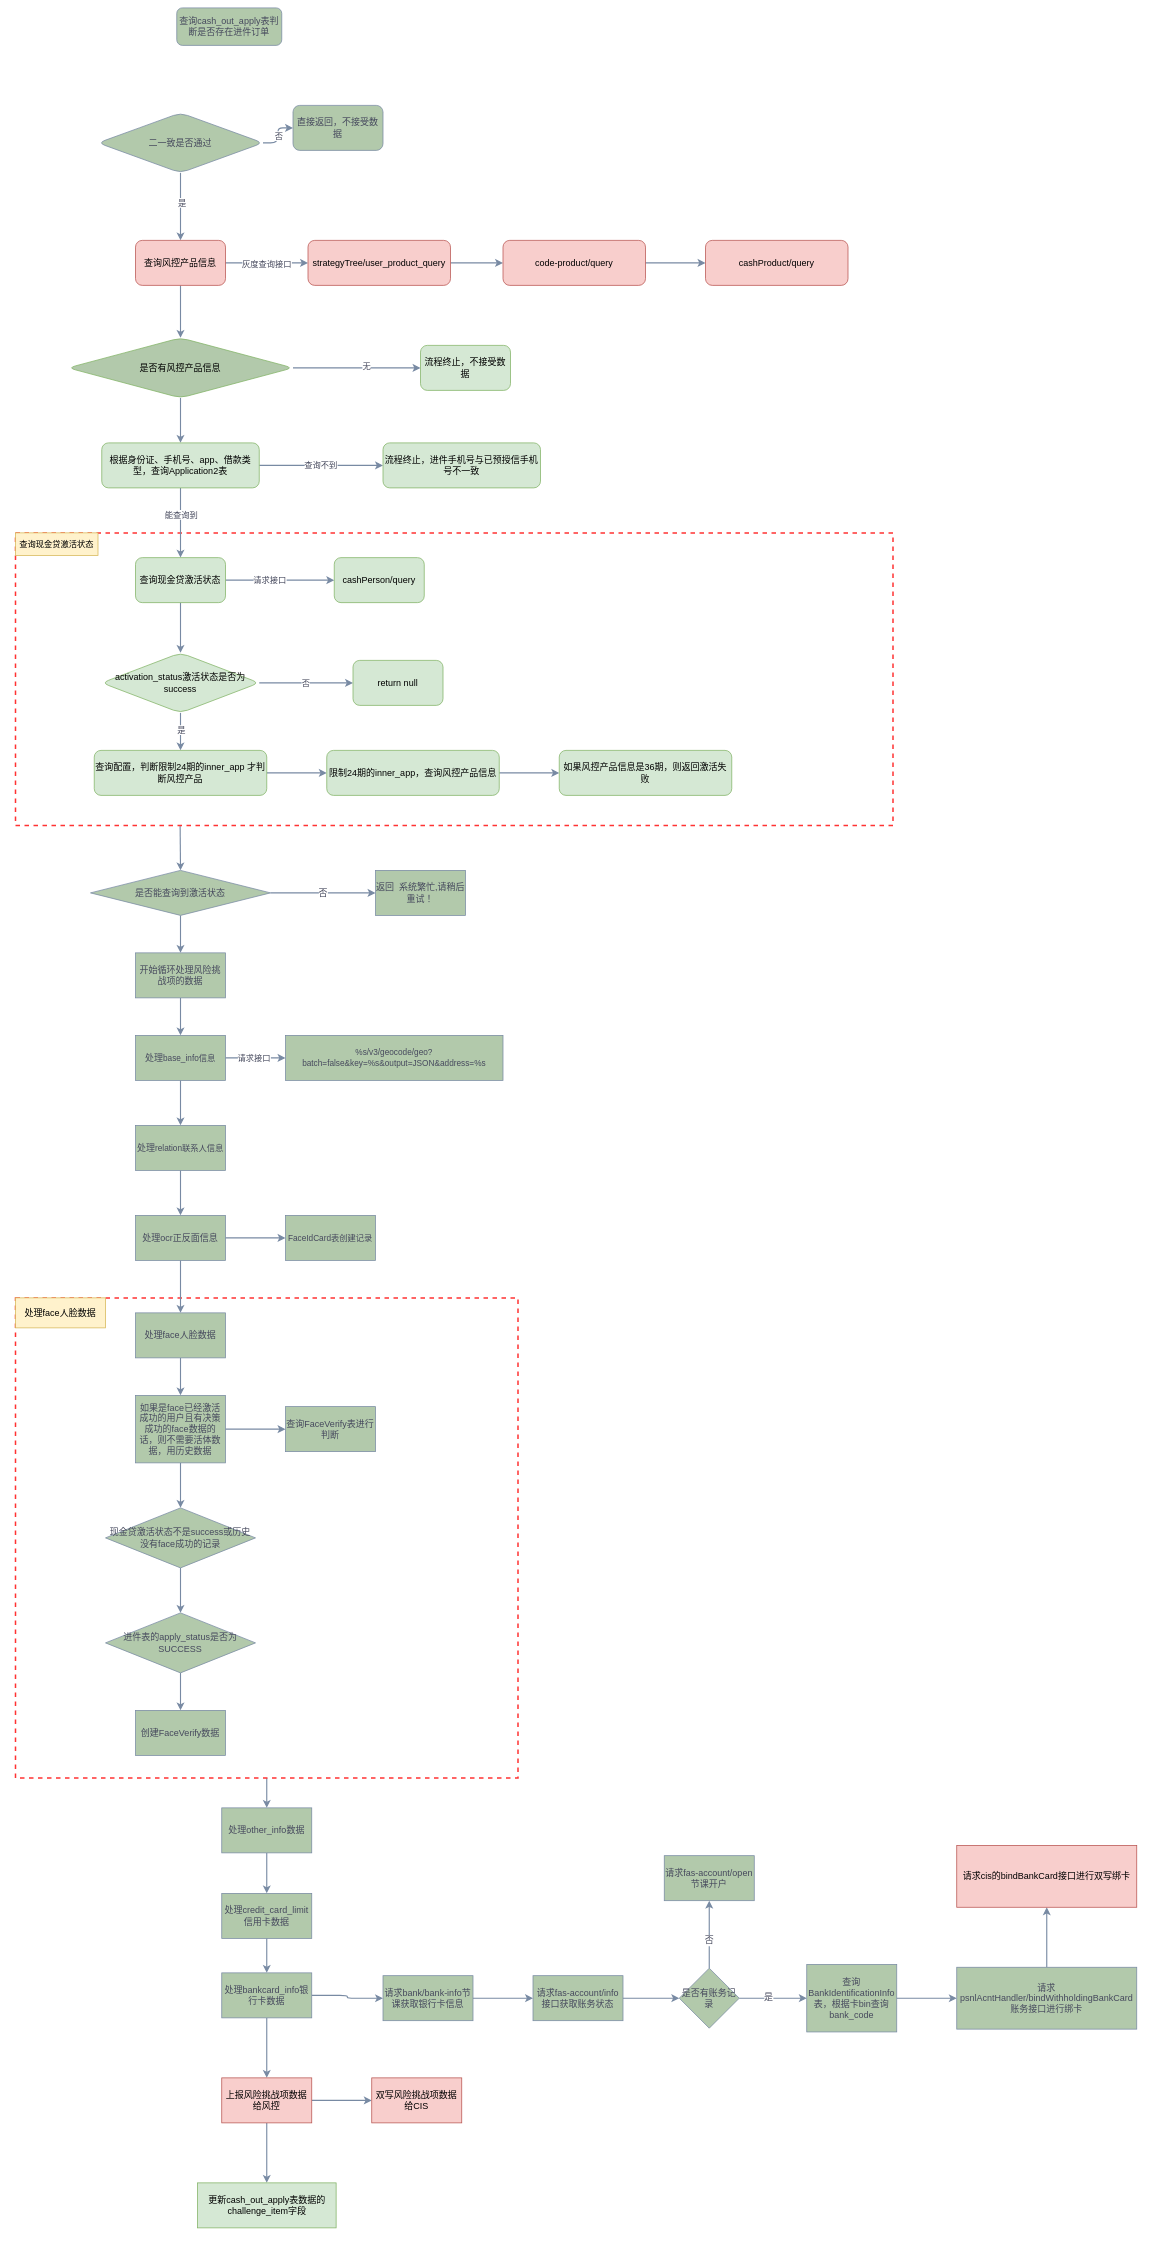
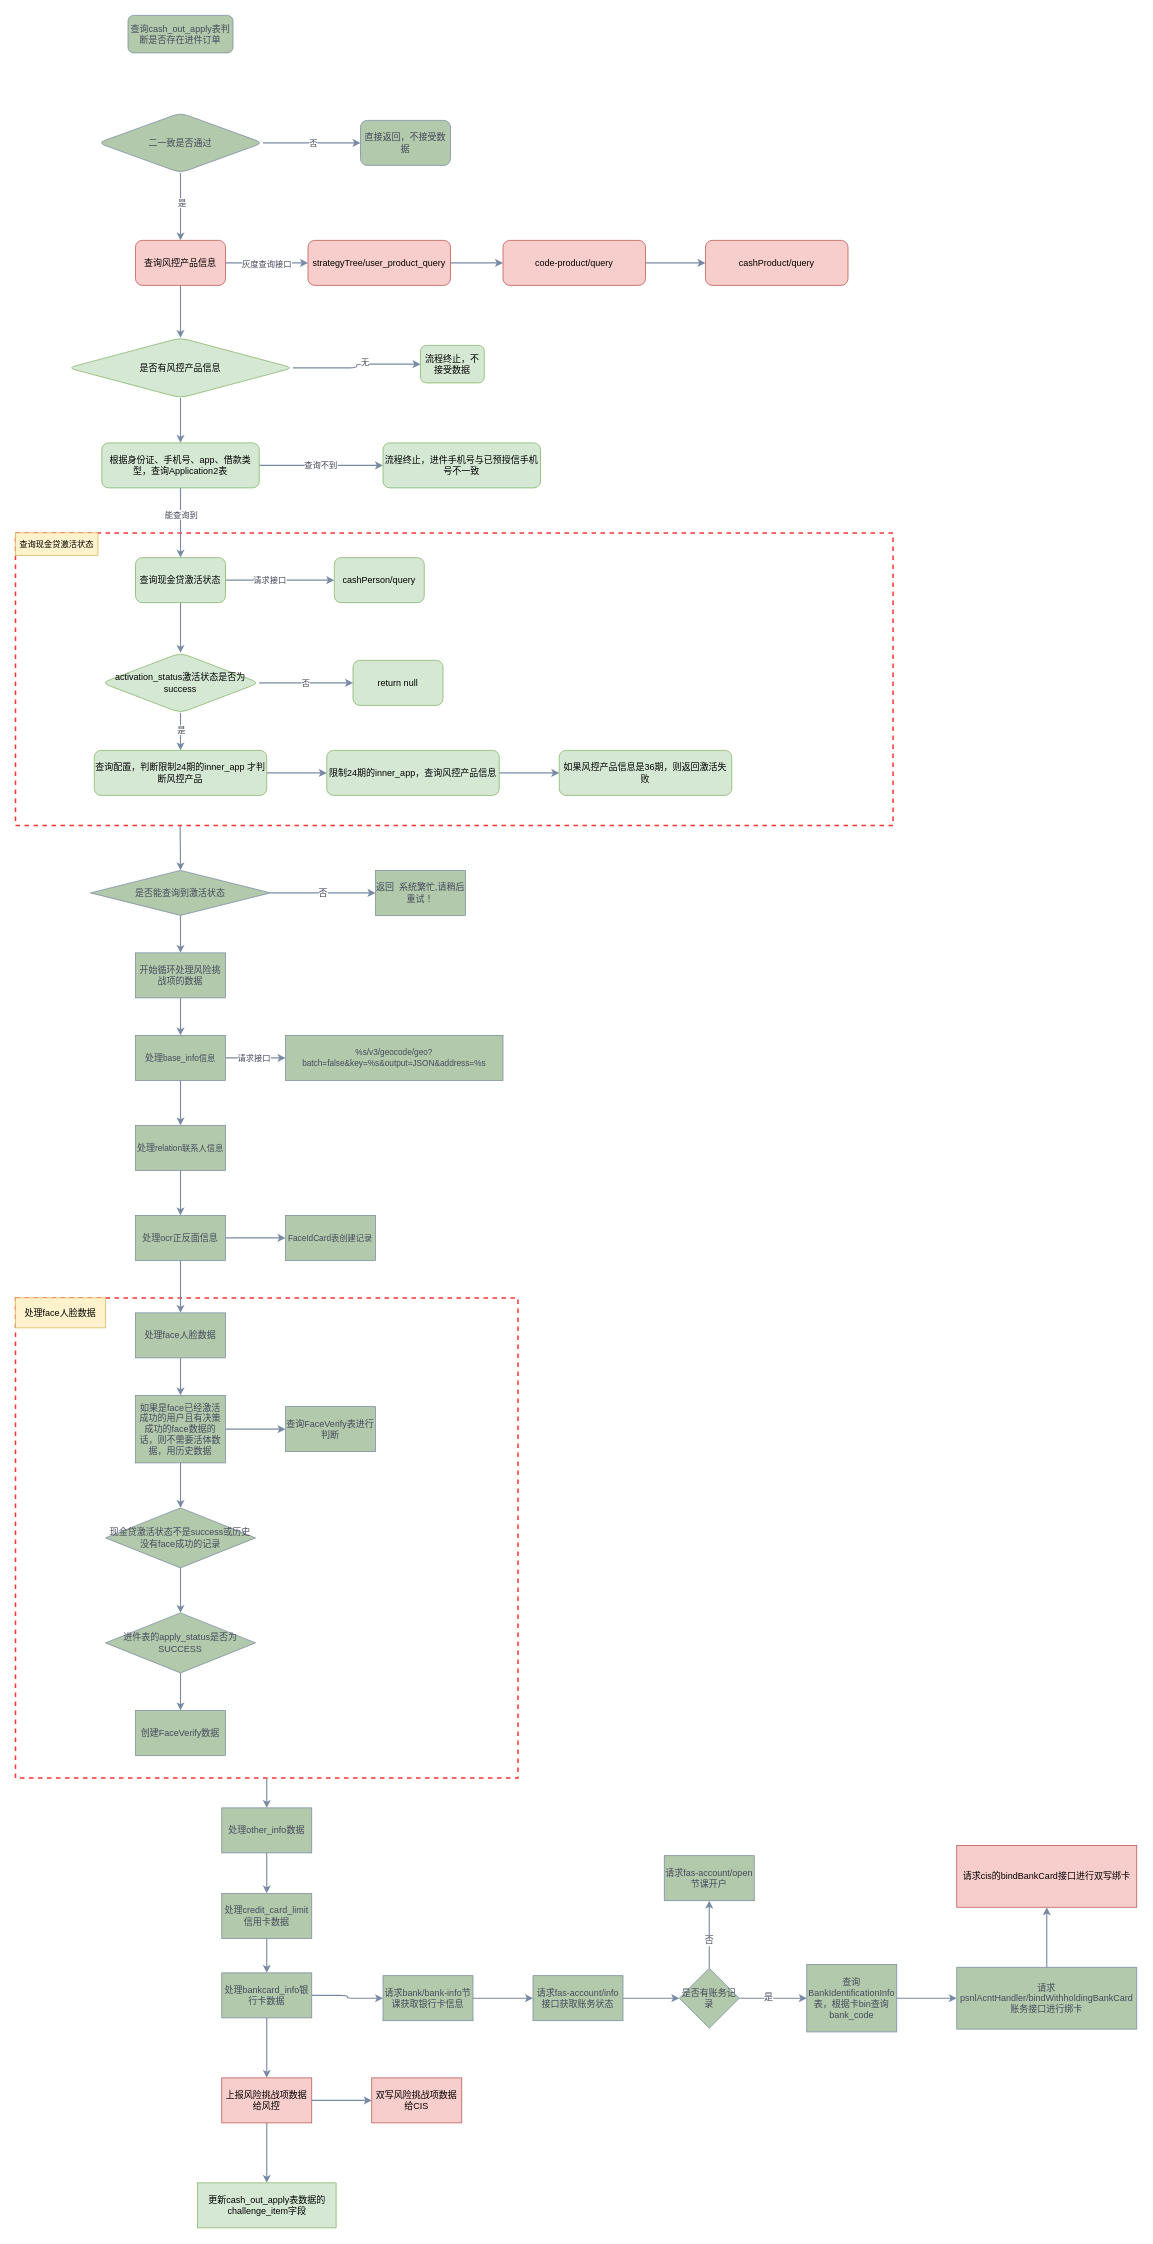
(229, 27) -> (180, 34)
(338, 128) -> (405, 143)
(180, 368) -> (180, 368)
(465, 368) -> (452, 364)
